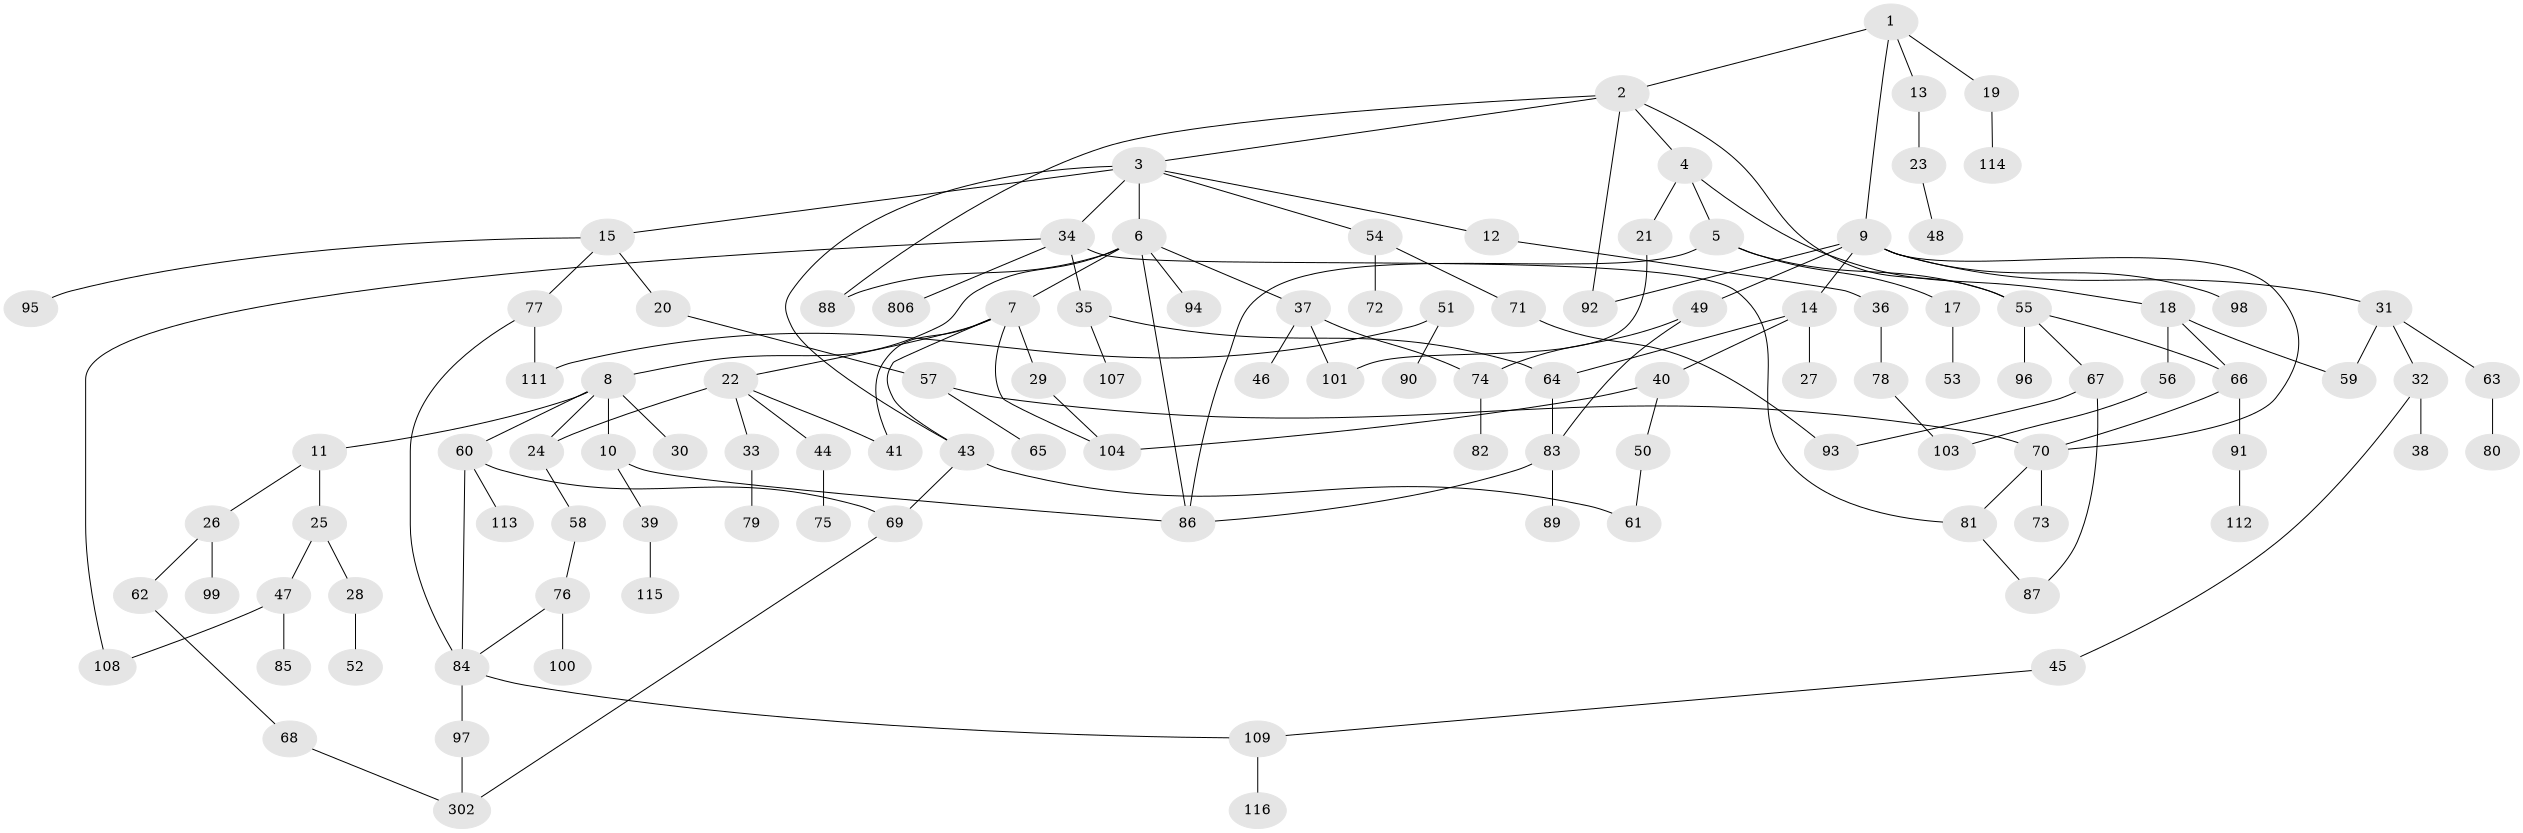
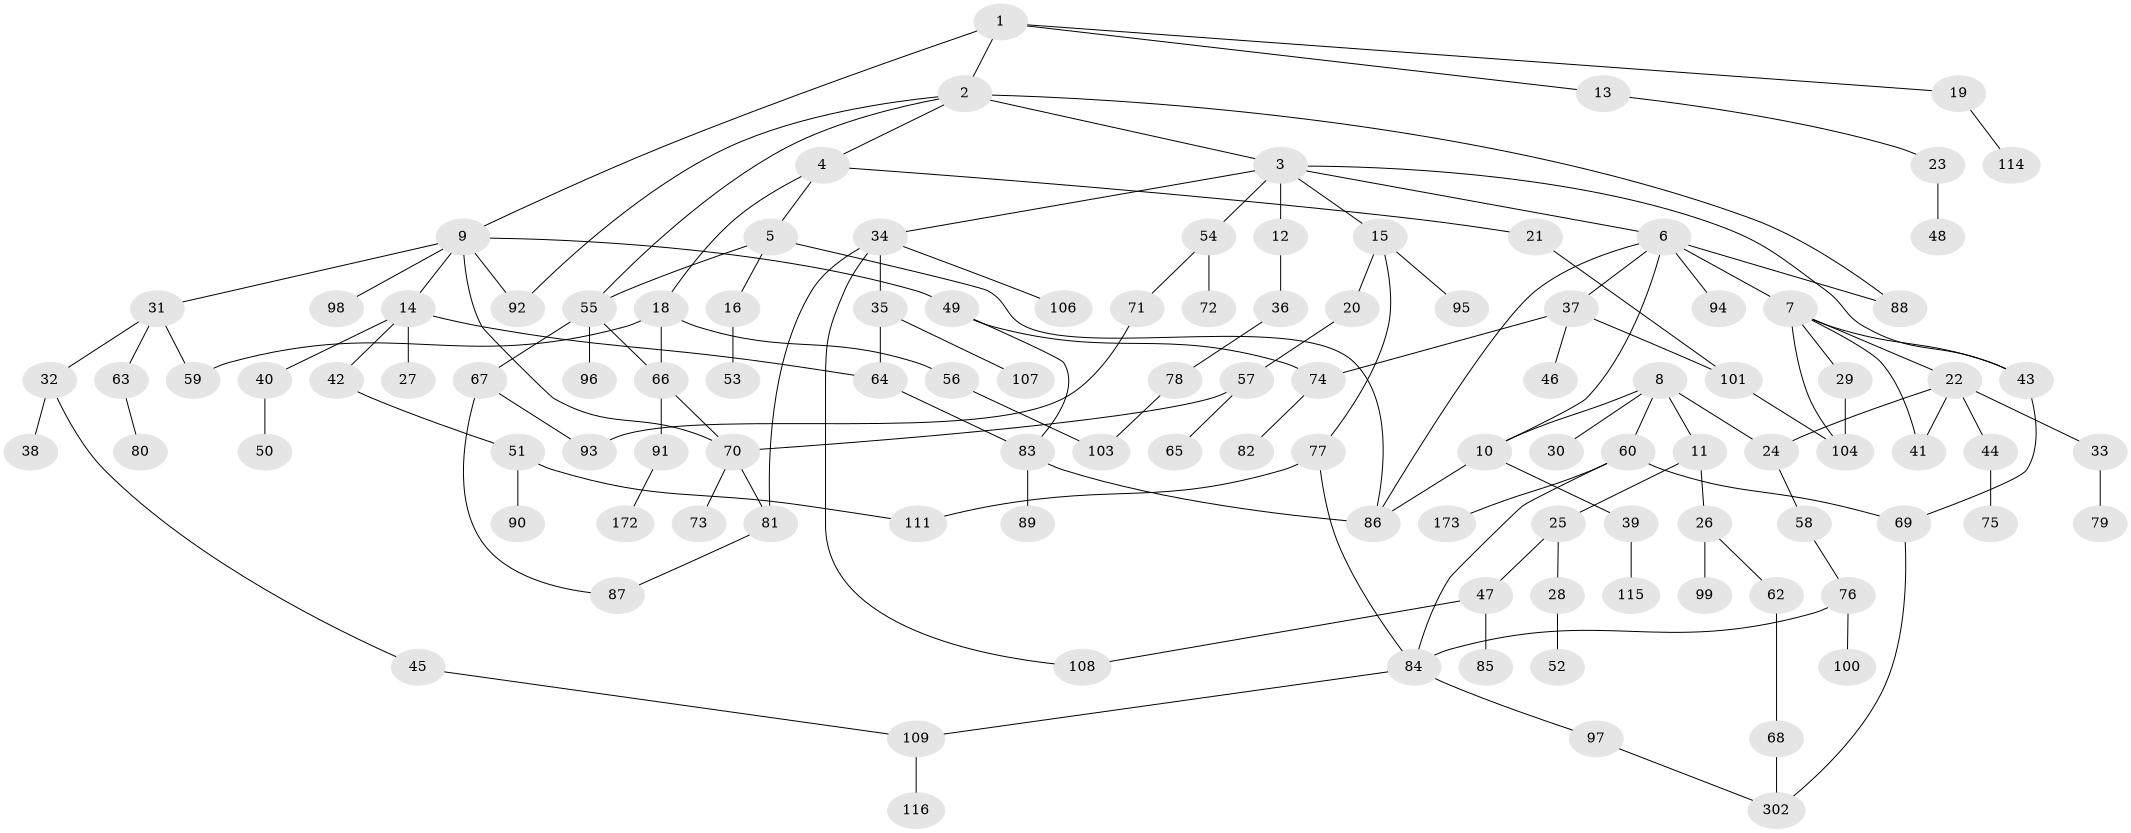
(901, 309) -> (1064, 309)
(1953, 309) -> (733, 309)
(936, 328) -> (1609, 370)
none -> (337, 380)
(1390, 426) -> (1789, 416)
(505, 524) -> (1447, 524)
(1634, 524) -> none
(2240, 524) -> (625, 524)
